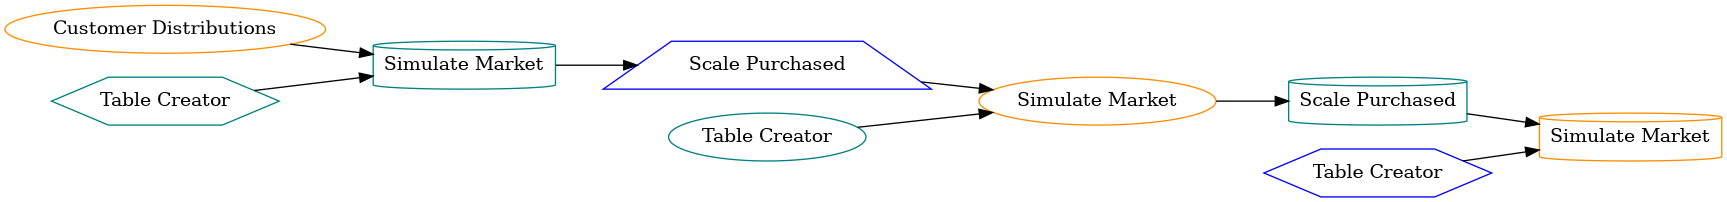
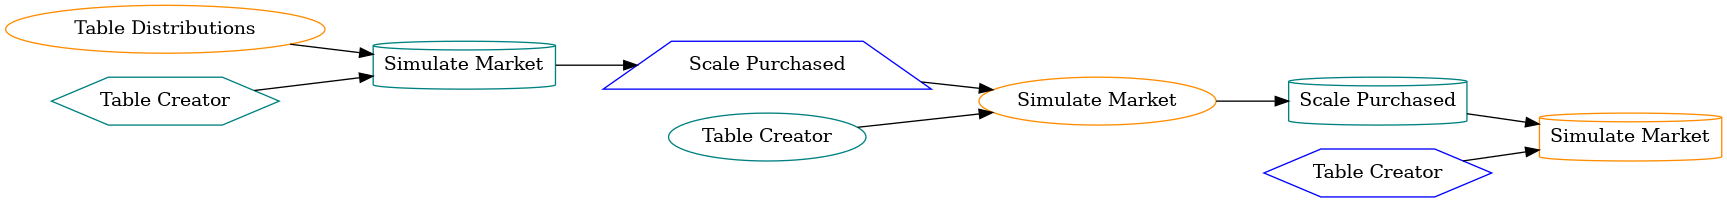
(165, 29) -> (165, 29)
